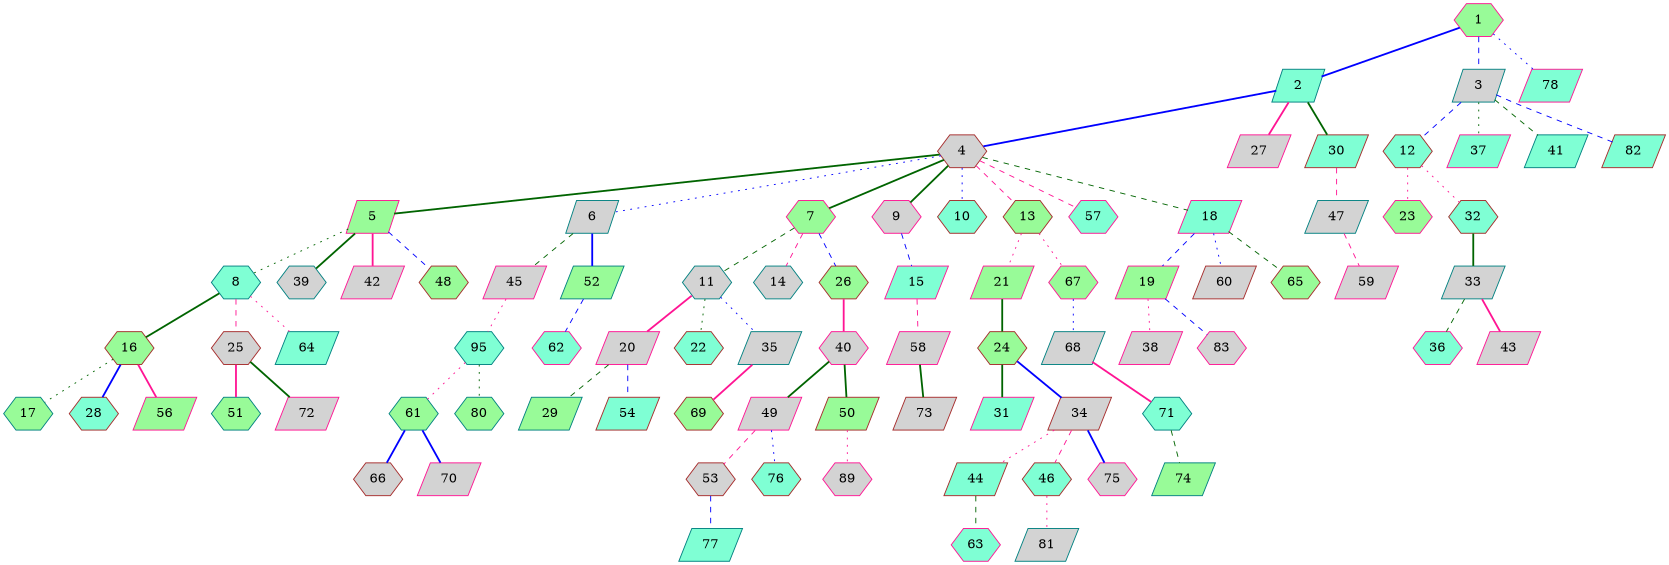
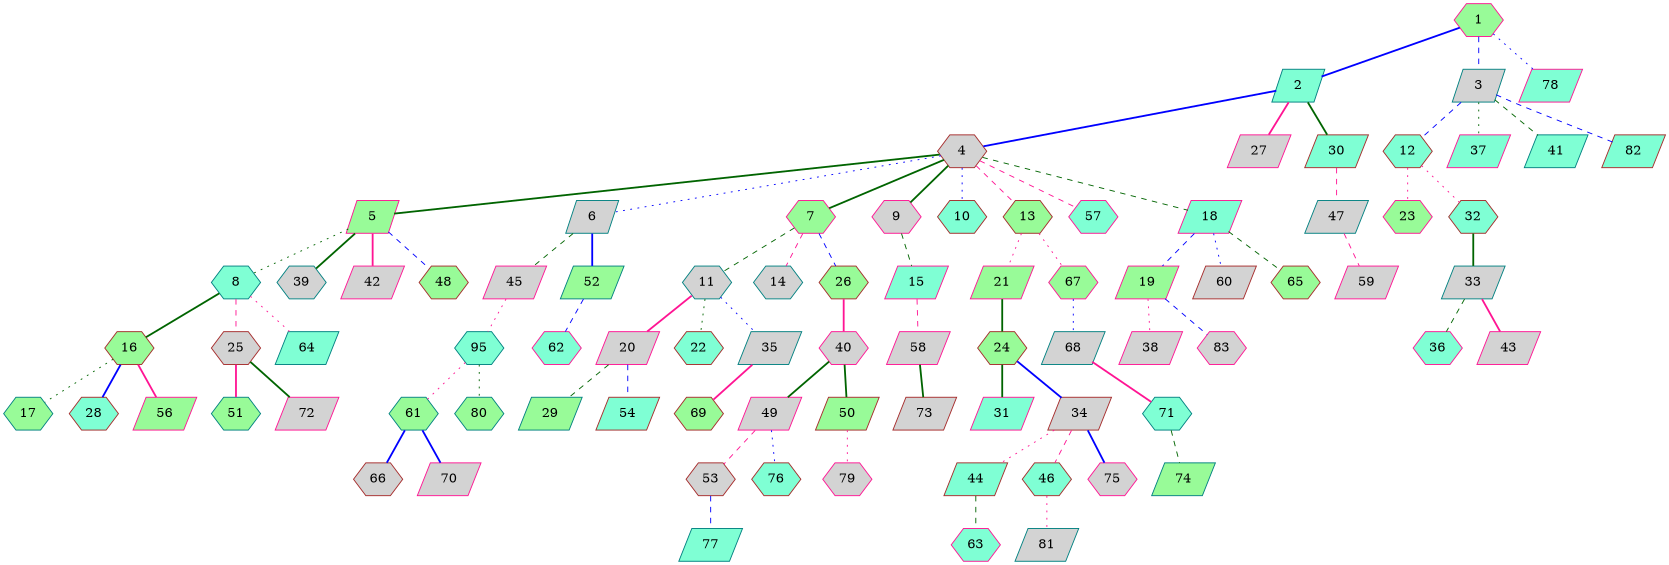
(907, 250) -> (907, 250)
(847, 479) -> (847, 479)
